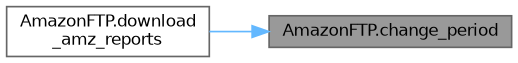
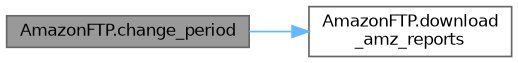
(231, 32) -> (271, 32)
